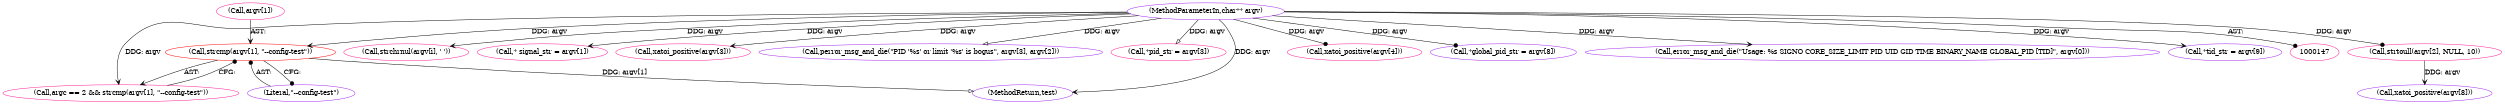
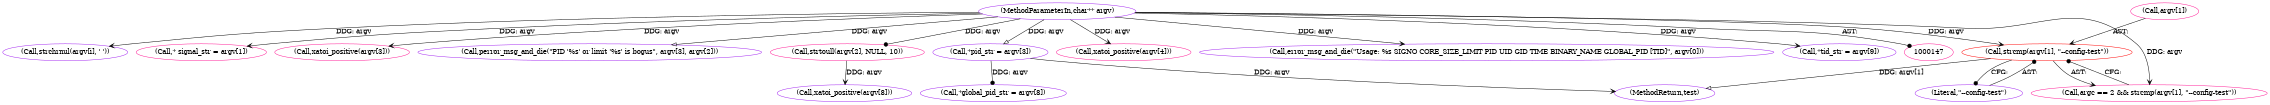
(1279, 31) -> (1088, 31)
(1353, 32) -> (992, 71)
(406, 52) -> (65, 52)
(1169, 52) -> (990, 52)
(1180, 82) -> (1320, 79)
